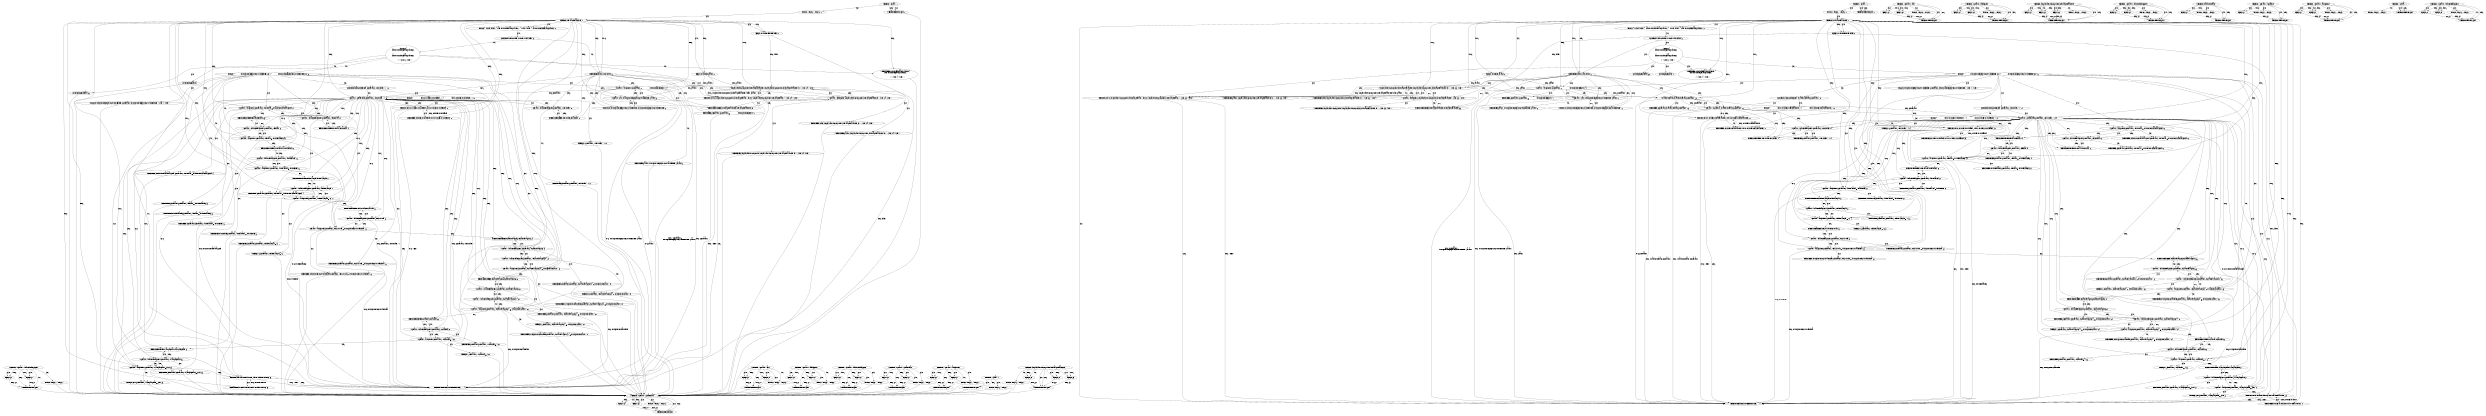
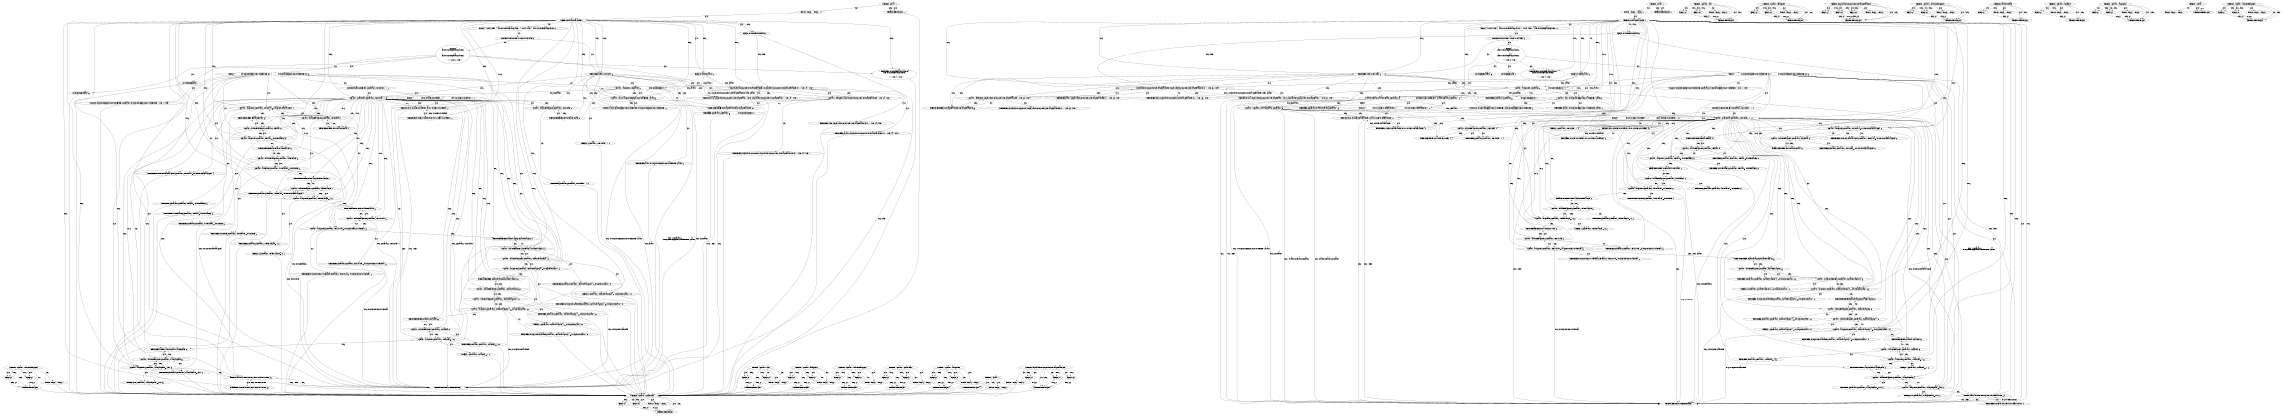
(1677, 103) -> (1363, 103)
(1703, 103) -> none
